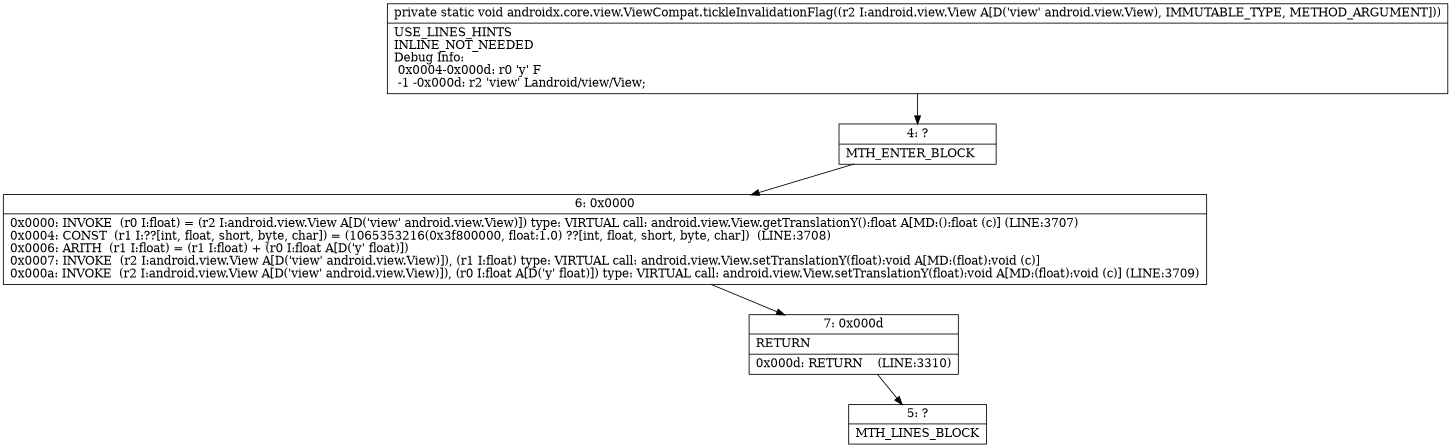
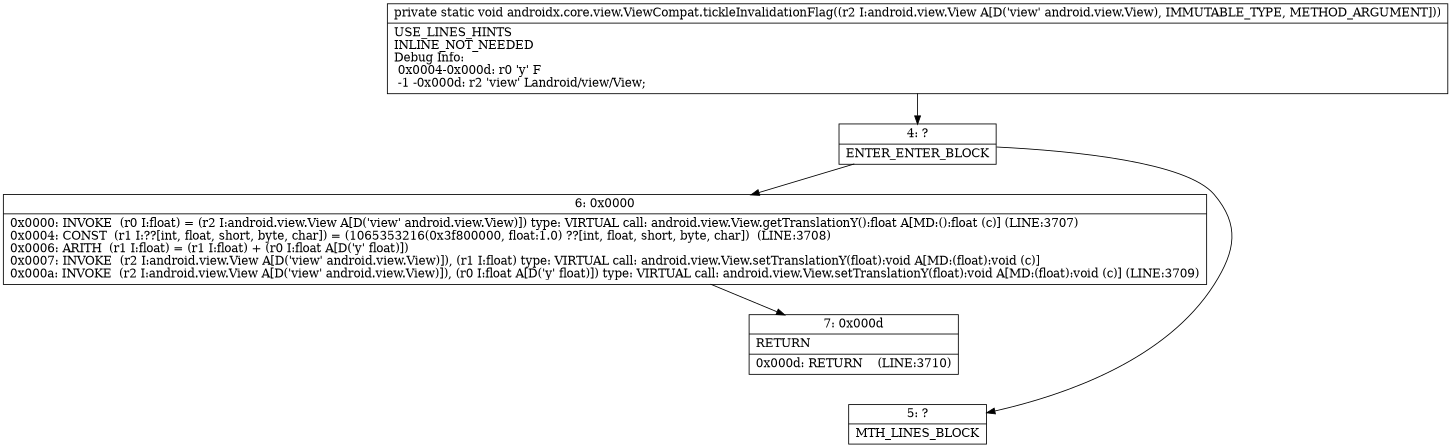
(910, 154) -> (918, 154)
(854, 364) -> (854, 364)
(887, 386) -> (1228, 255)
